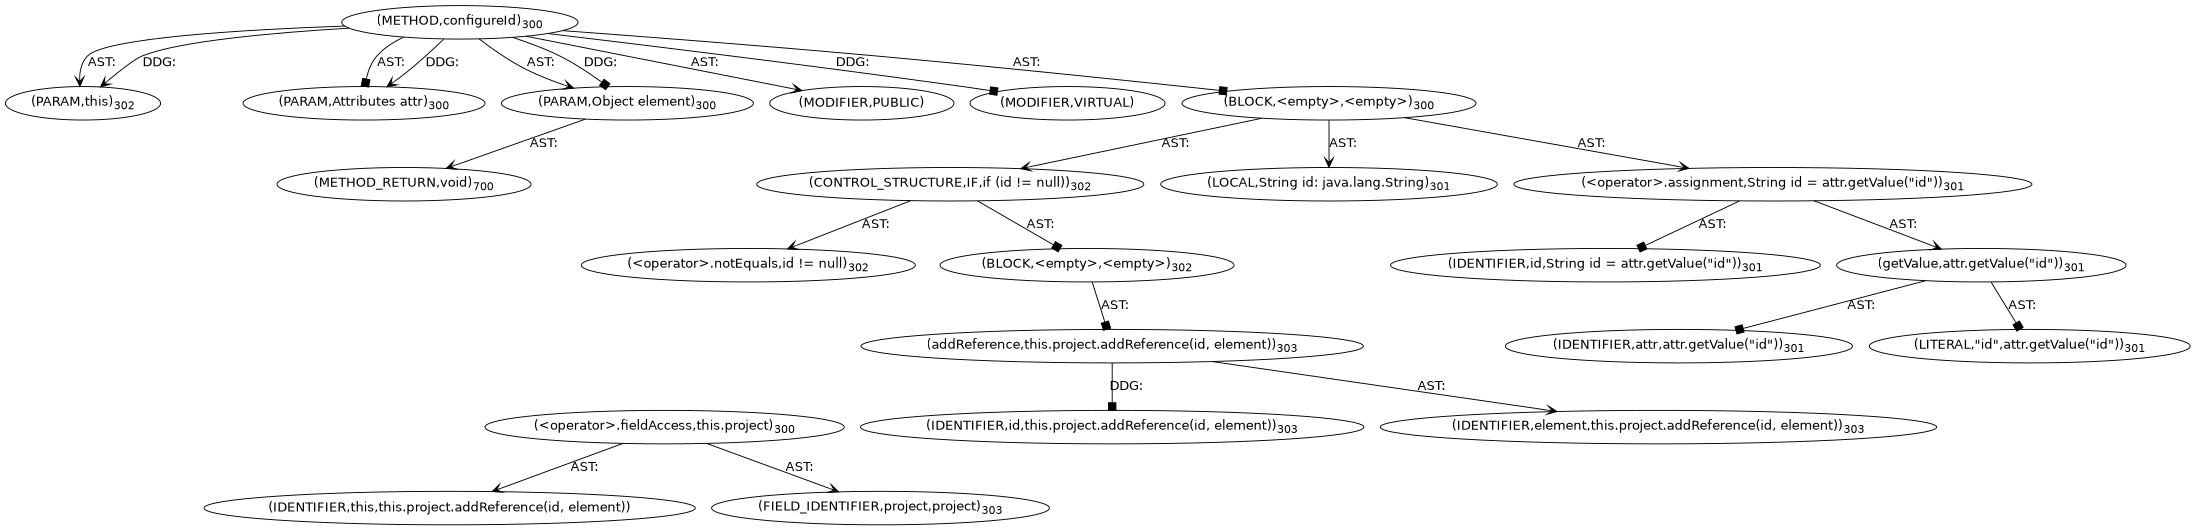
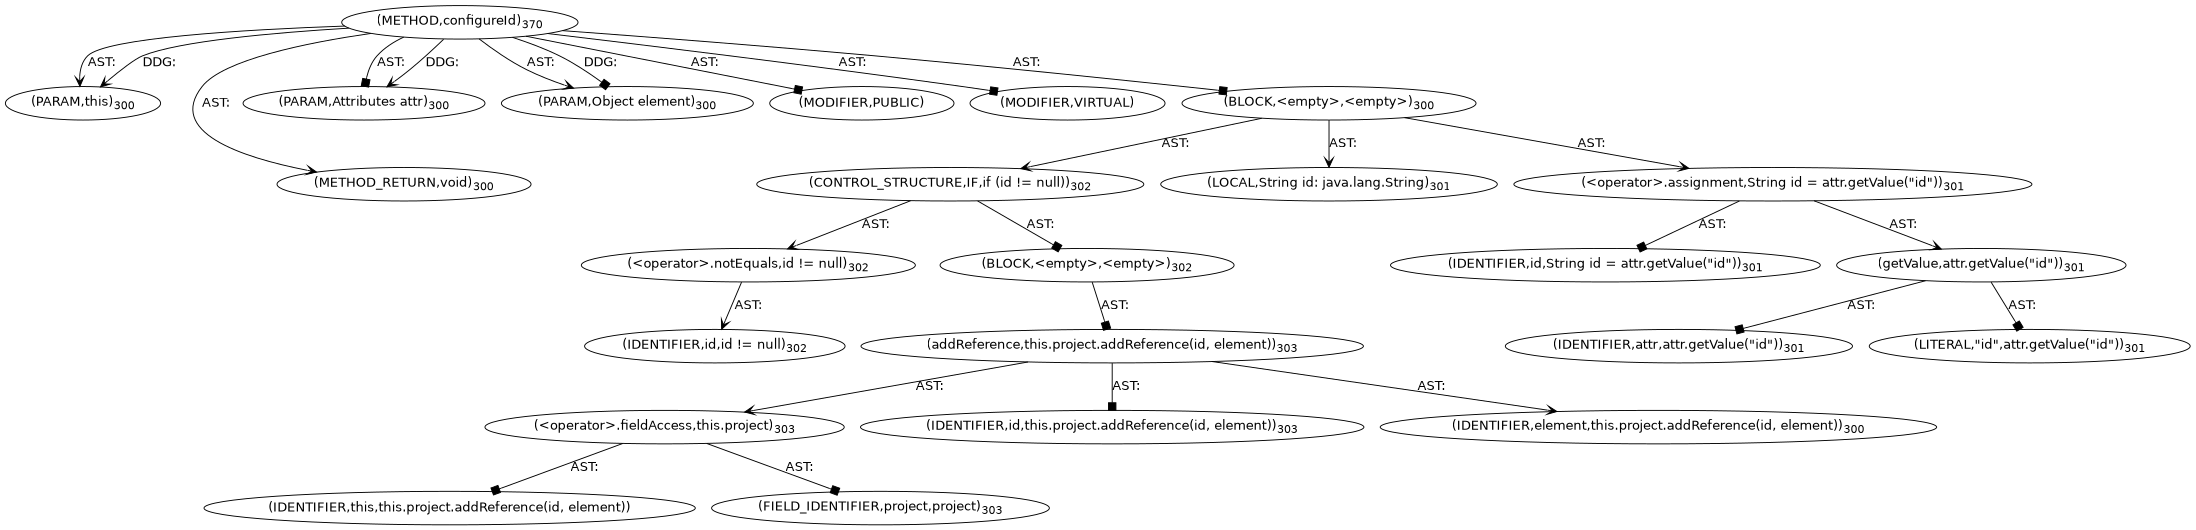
(532, 21) -> (532, 21)
(659, 62) -> (659, 62)
(855, 63) -> (855, 63)
(124, 102) -> (124, 102)
(520, 142) -> (209, 80)
(484, 183) -> (484, 183)
none -> (715, 346)
none -> (891, 386)
(1128, 387) -> (1128, 387)
(785, 426) -> (785, 426)
(1854, 426) -> (1854, 426)
(562, 466) -> (562, 466)
(768, 466) -> (768, 466)
